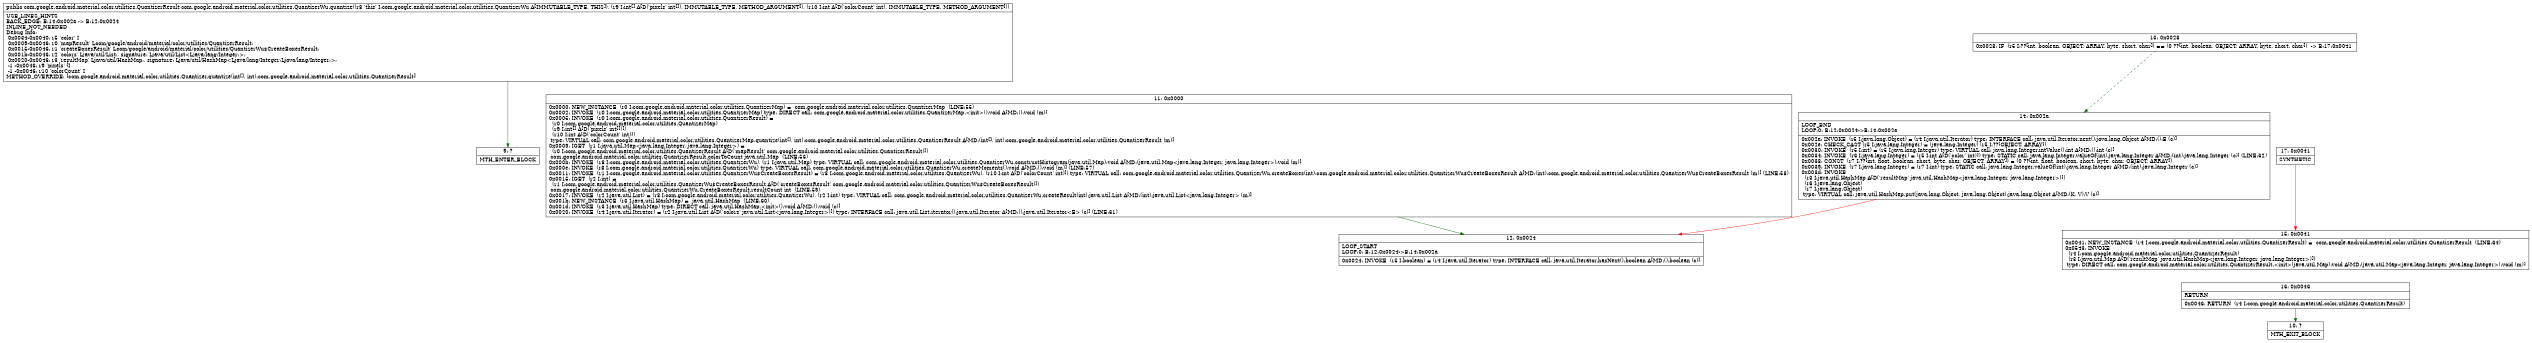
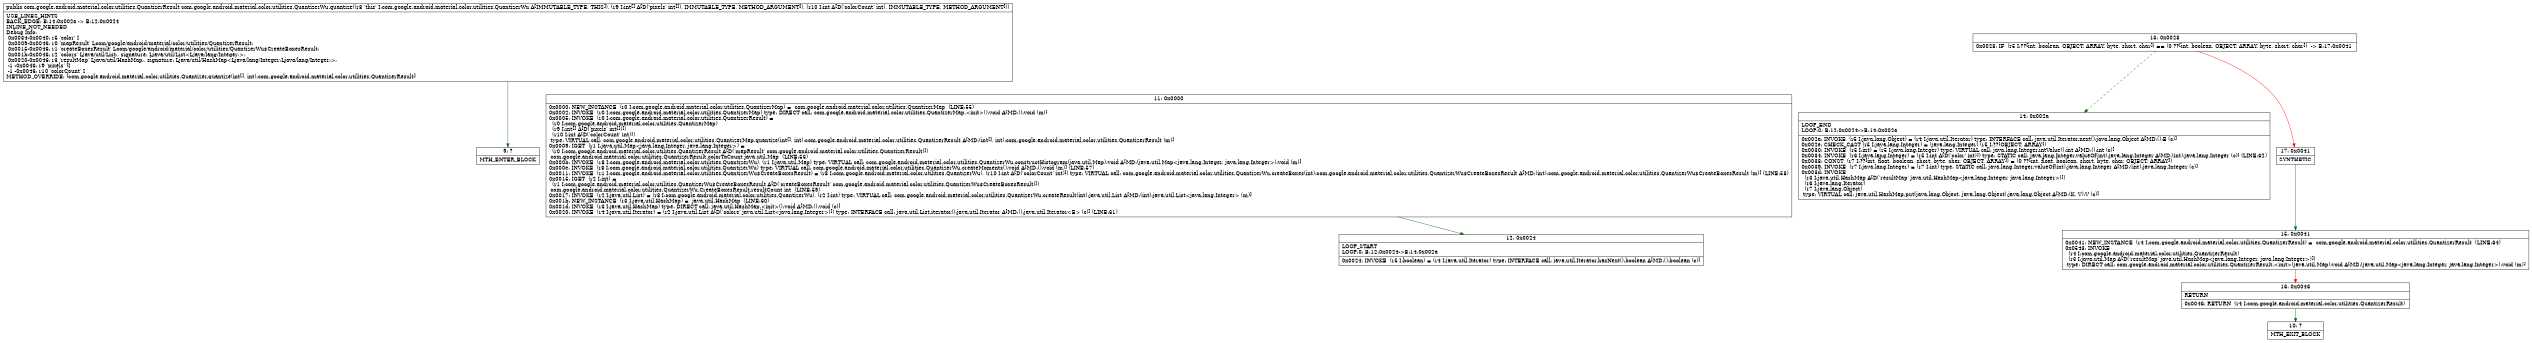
none -> (2260, 83)
(1832, 184) -> (1834, 184)
(2296, 195) -> (2296, 195)
(1780, 220) -> none
none -> (2296, 274)
